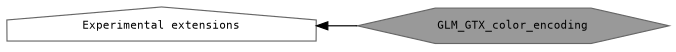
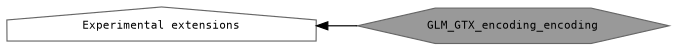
(513, 26) -> (513, 26)
